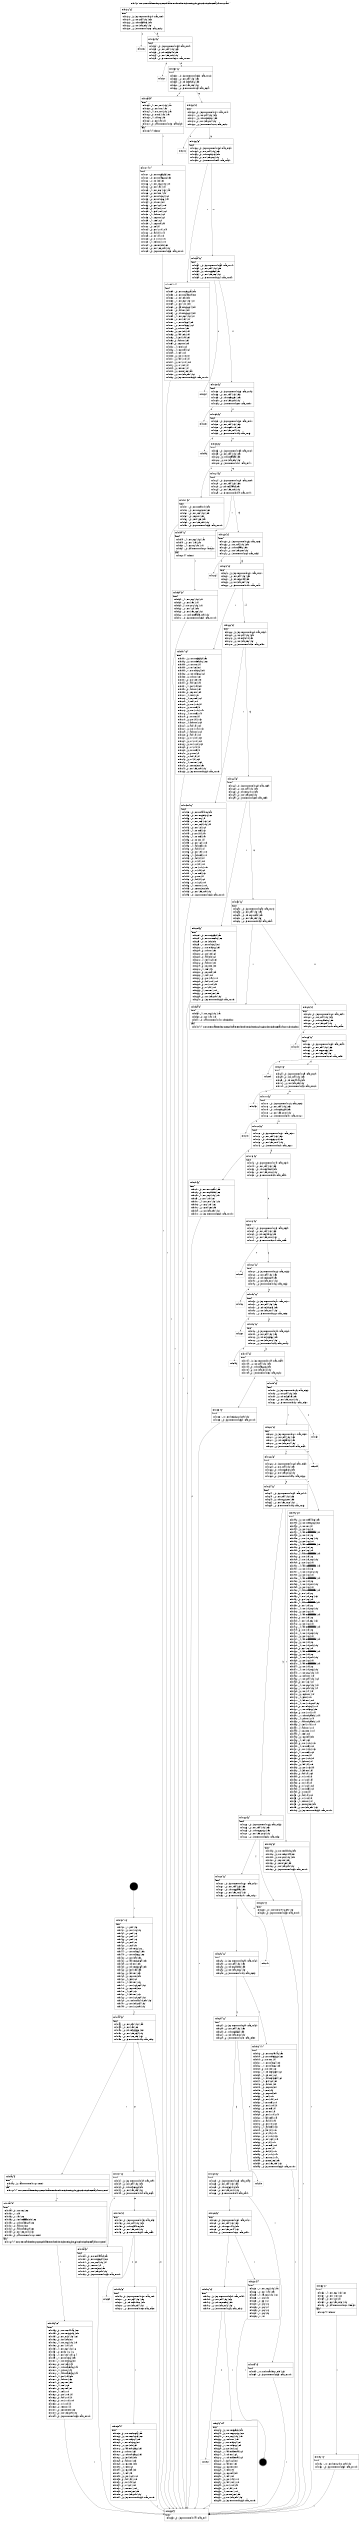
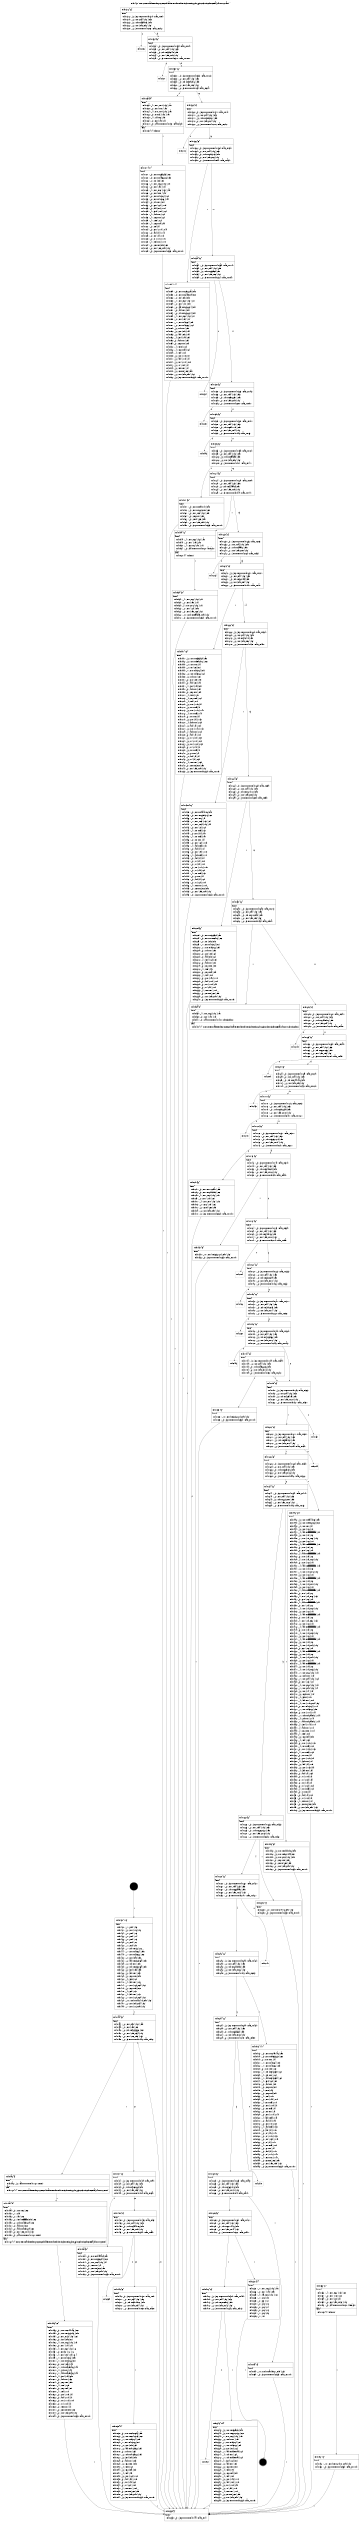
none -> (324, 1032)
none -> (216, 1253)
(265, 1348) -> (289, 1363)
